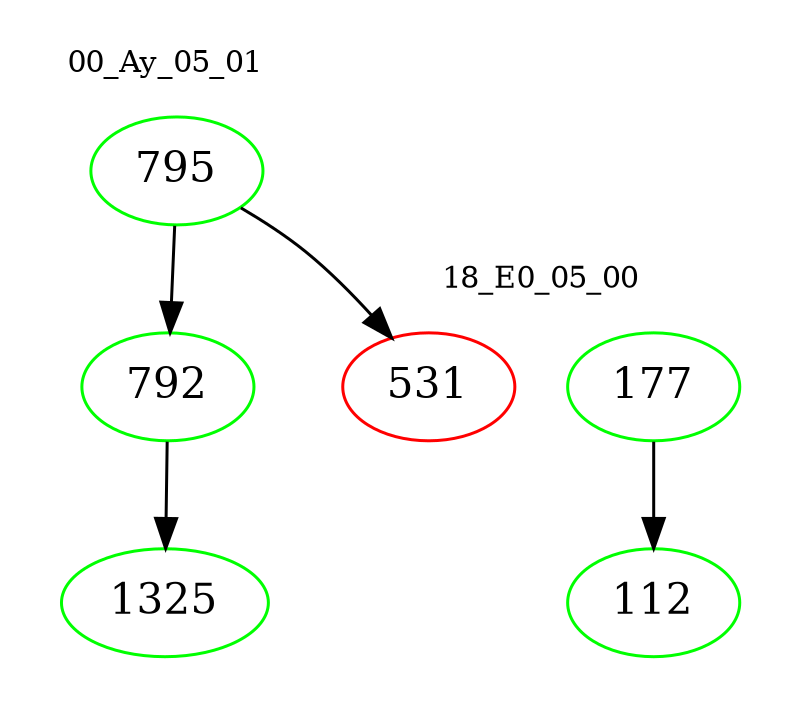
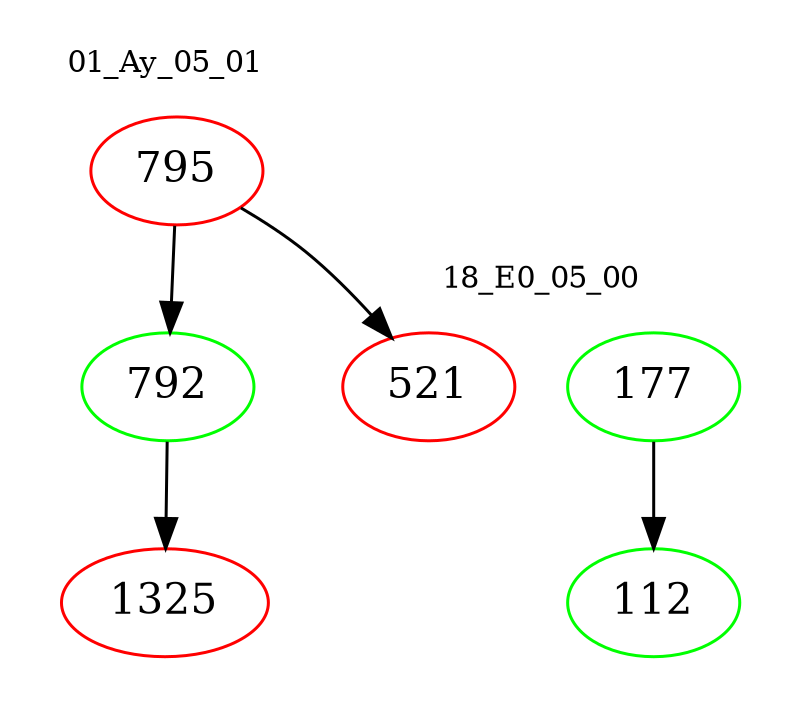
(165, 64) -> (165, 64)
(177, 171) -> (177, 171)
(429, 387) -> (429, 387)
(165, 603) -> (165, 603)
